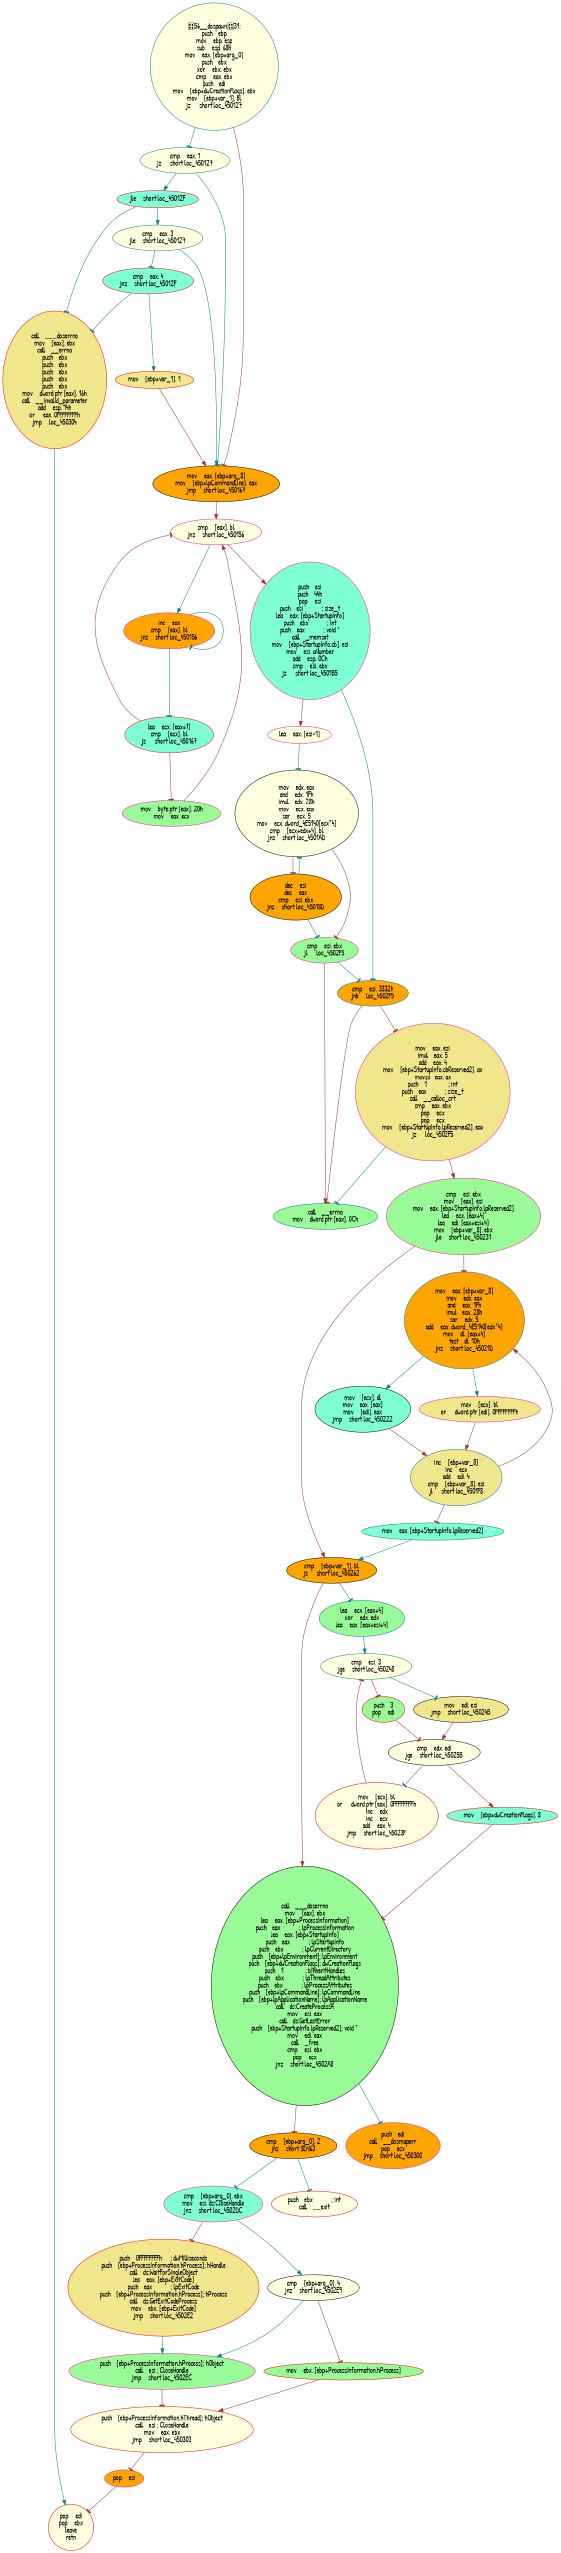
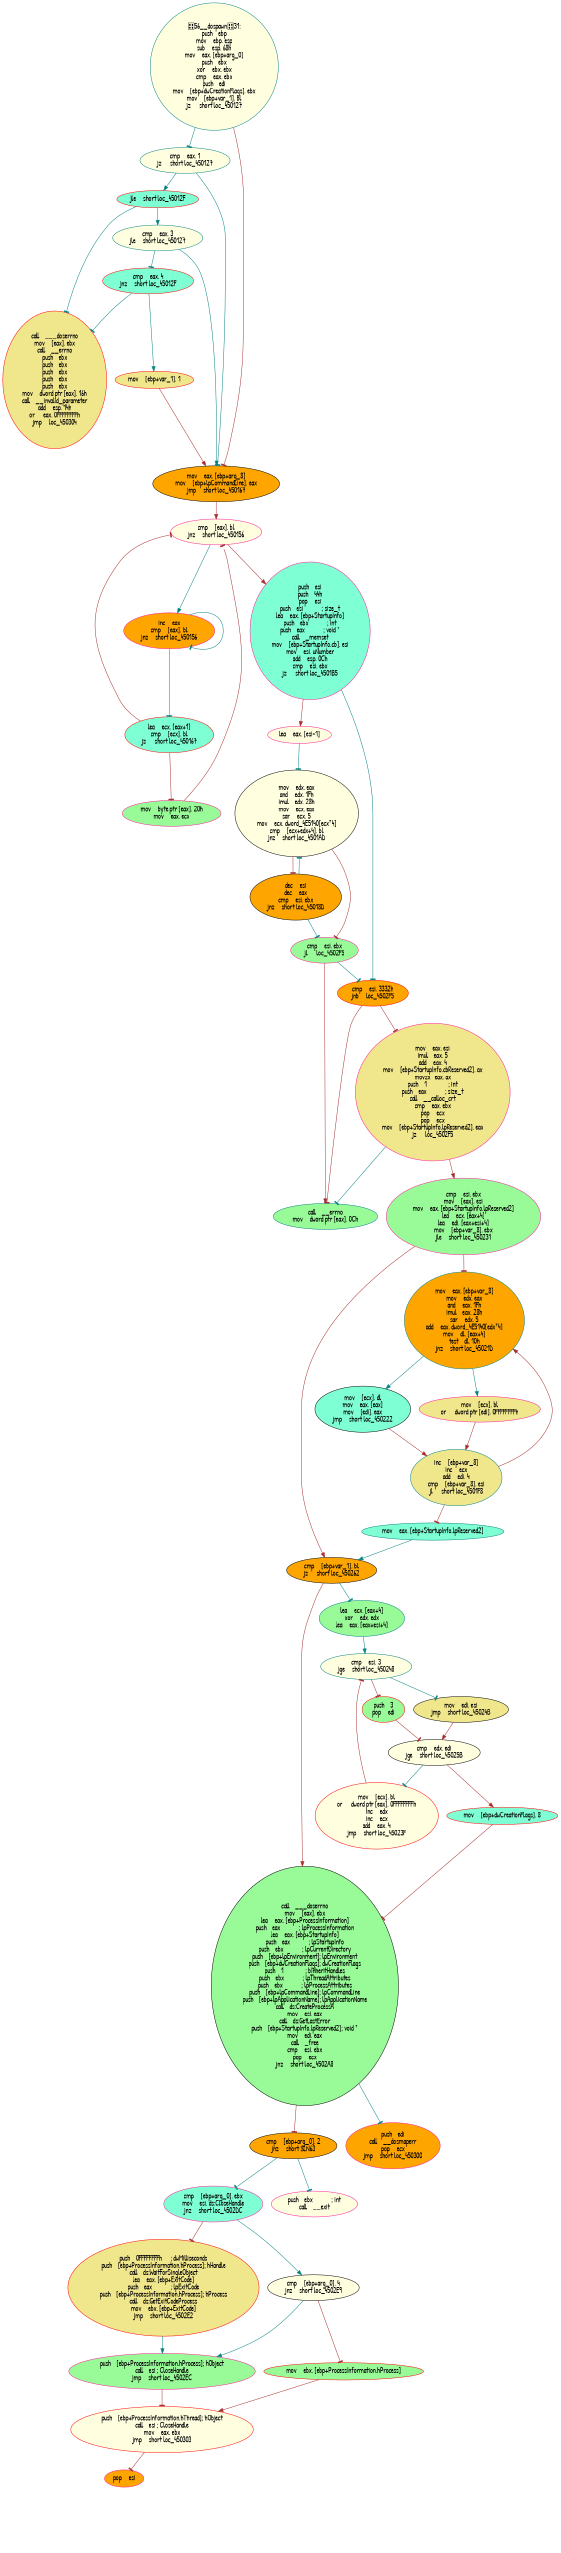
(240, 682) -> (240, 682)
(373, 993) -> (373, 993)
(314, 2204) -> (314, 2204)
(71, 2527) -> none
